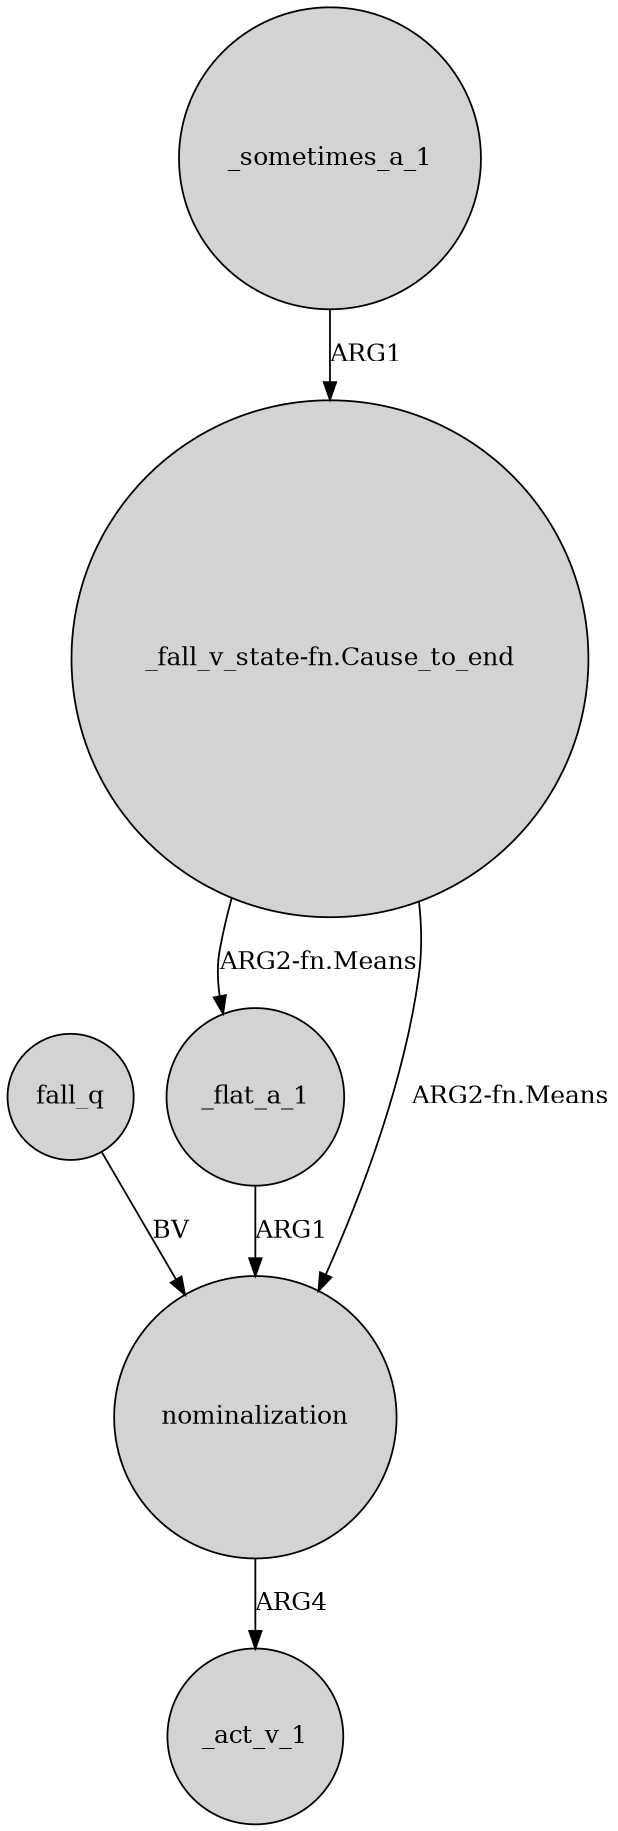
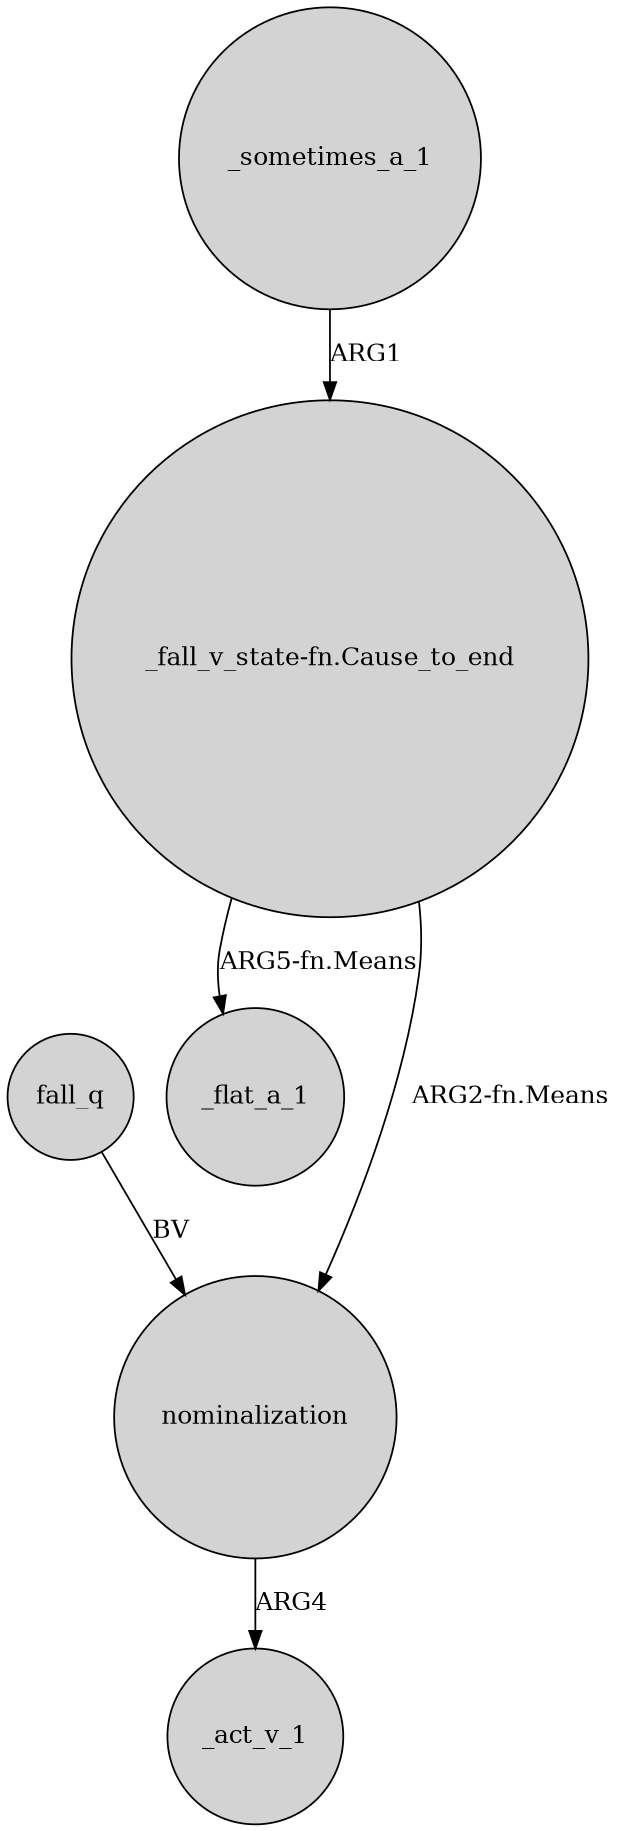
(319, 963) -> (319, 963)
(255, 1222) -> none
